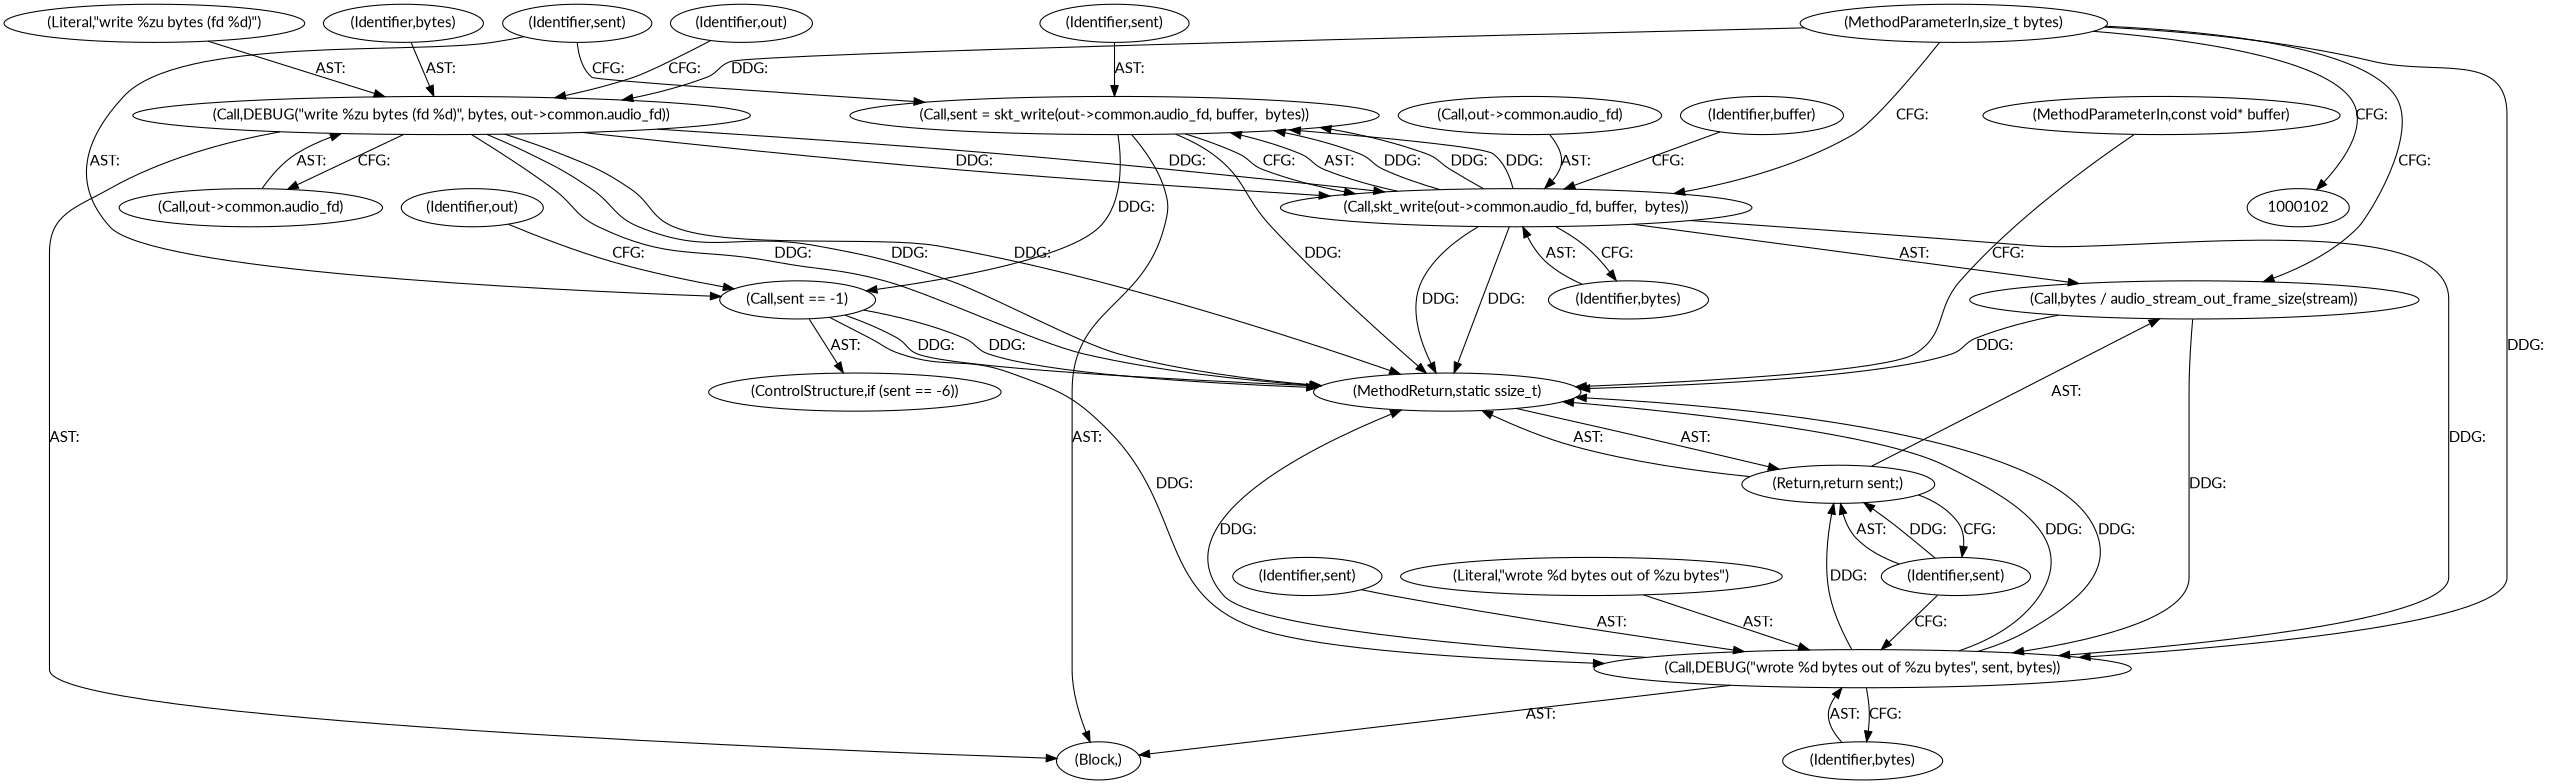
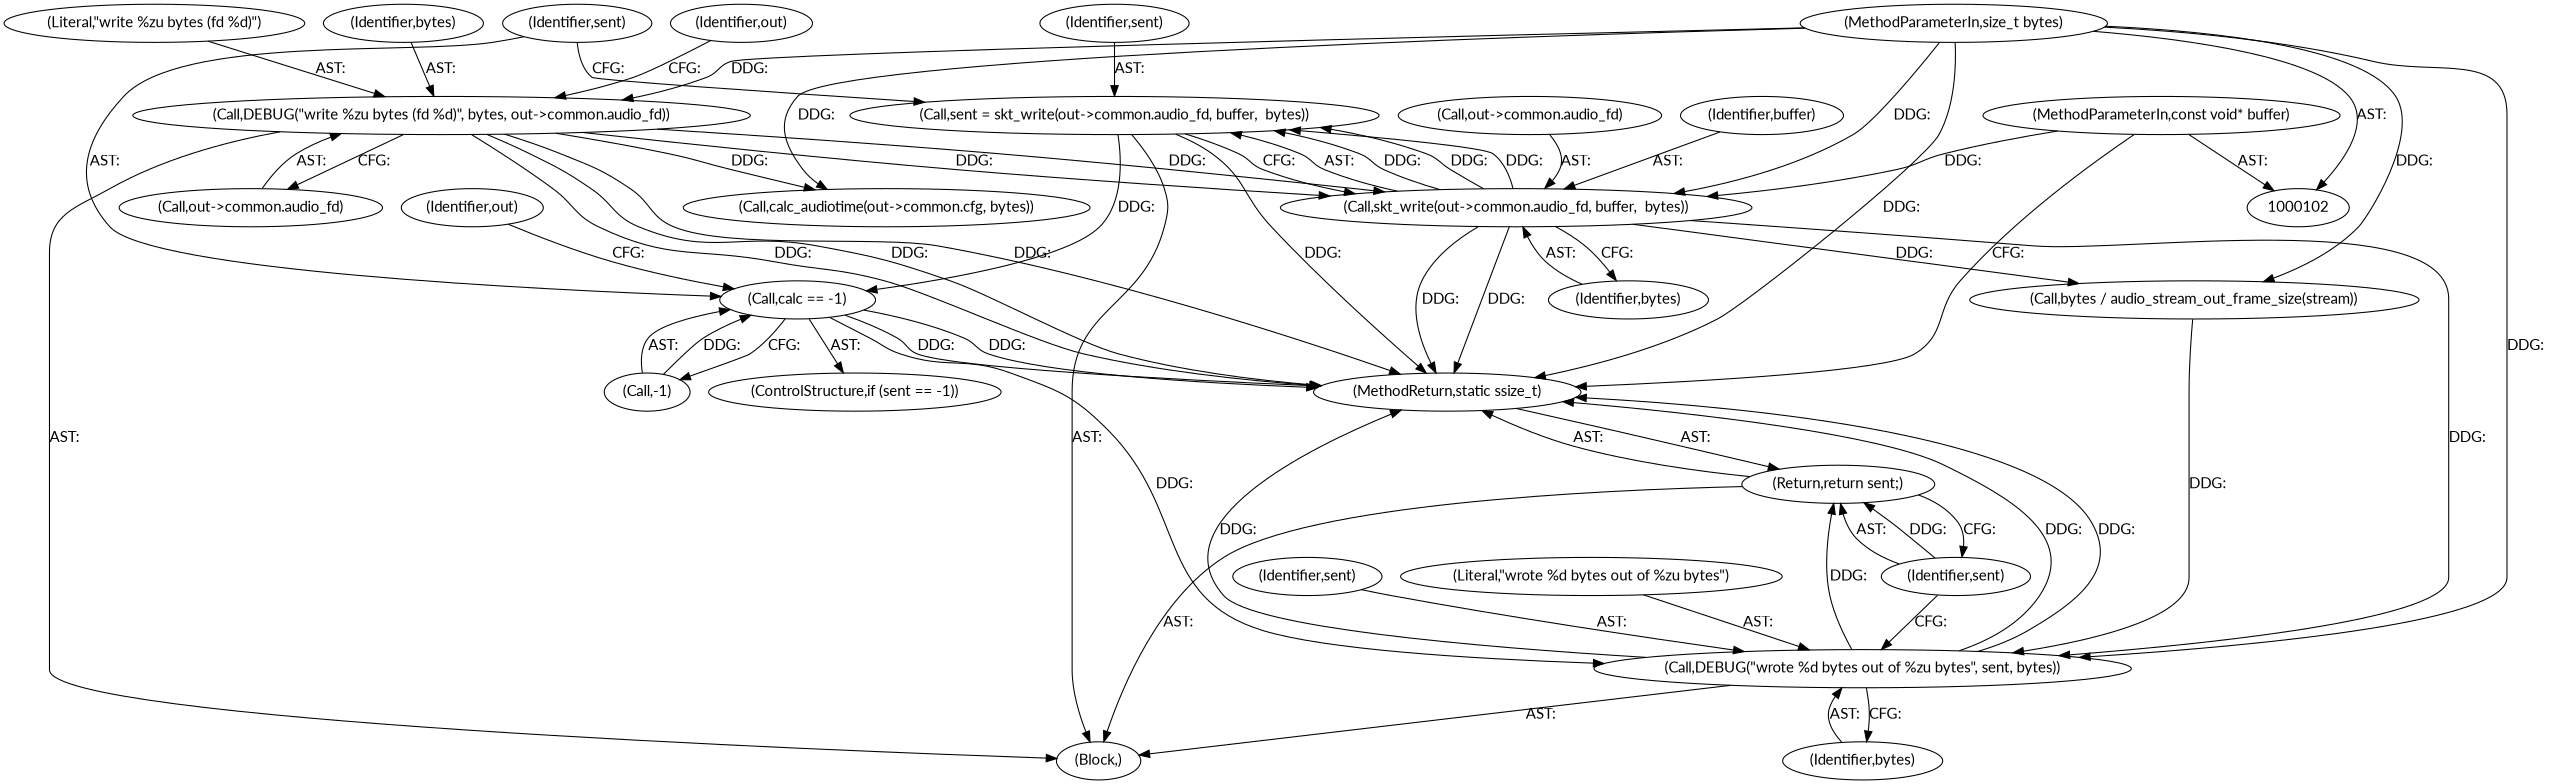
(1915, 116) -> (1915, 116)
(2374, 116) -> (2374, 116)
none -> (2227, 160)
(1670, 162) -> (1670, 162)
(2417, 162) -> (2417, 162)
none -> (1889, 171)
none -> (887, 208)
(1917, 254) -> (1917, 254)
(798, 300) -> (798, 300)
(1912, 363) -> (1799, 259)
none -> (647, 392)
(855, 392) -> (855, 392)
(2011, 395) -> (1374, 514)
